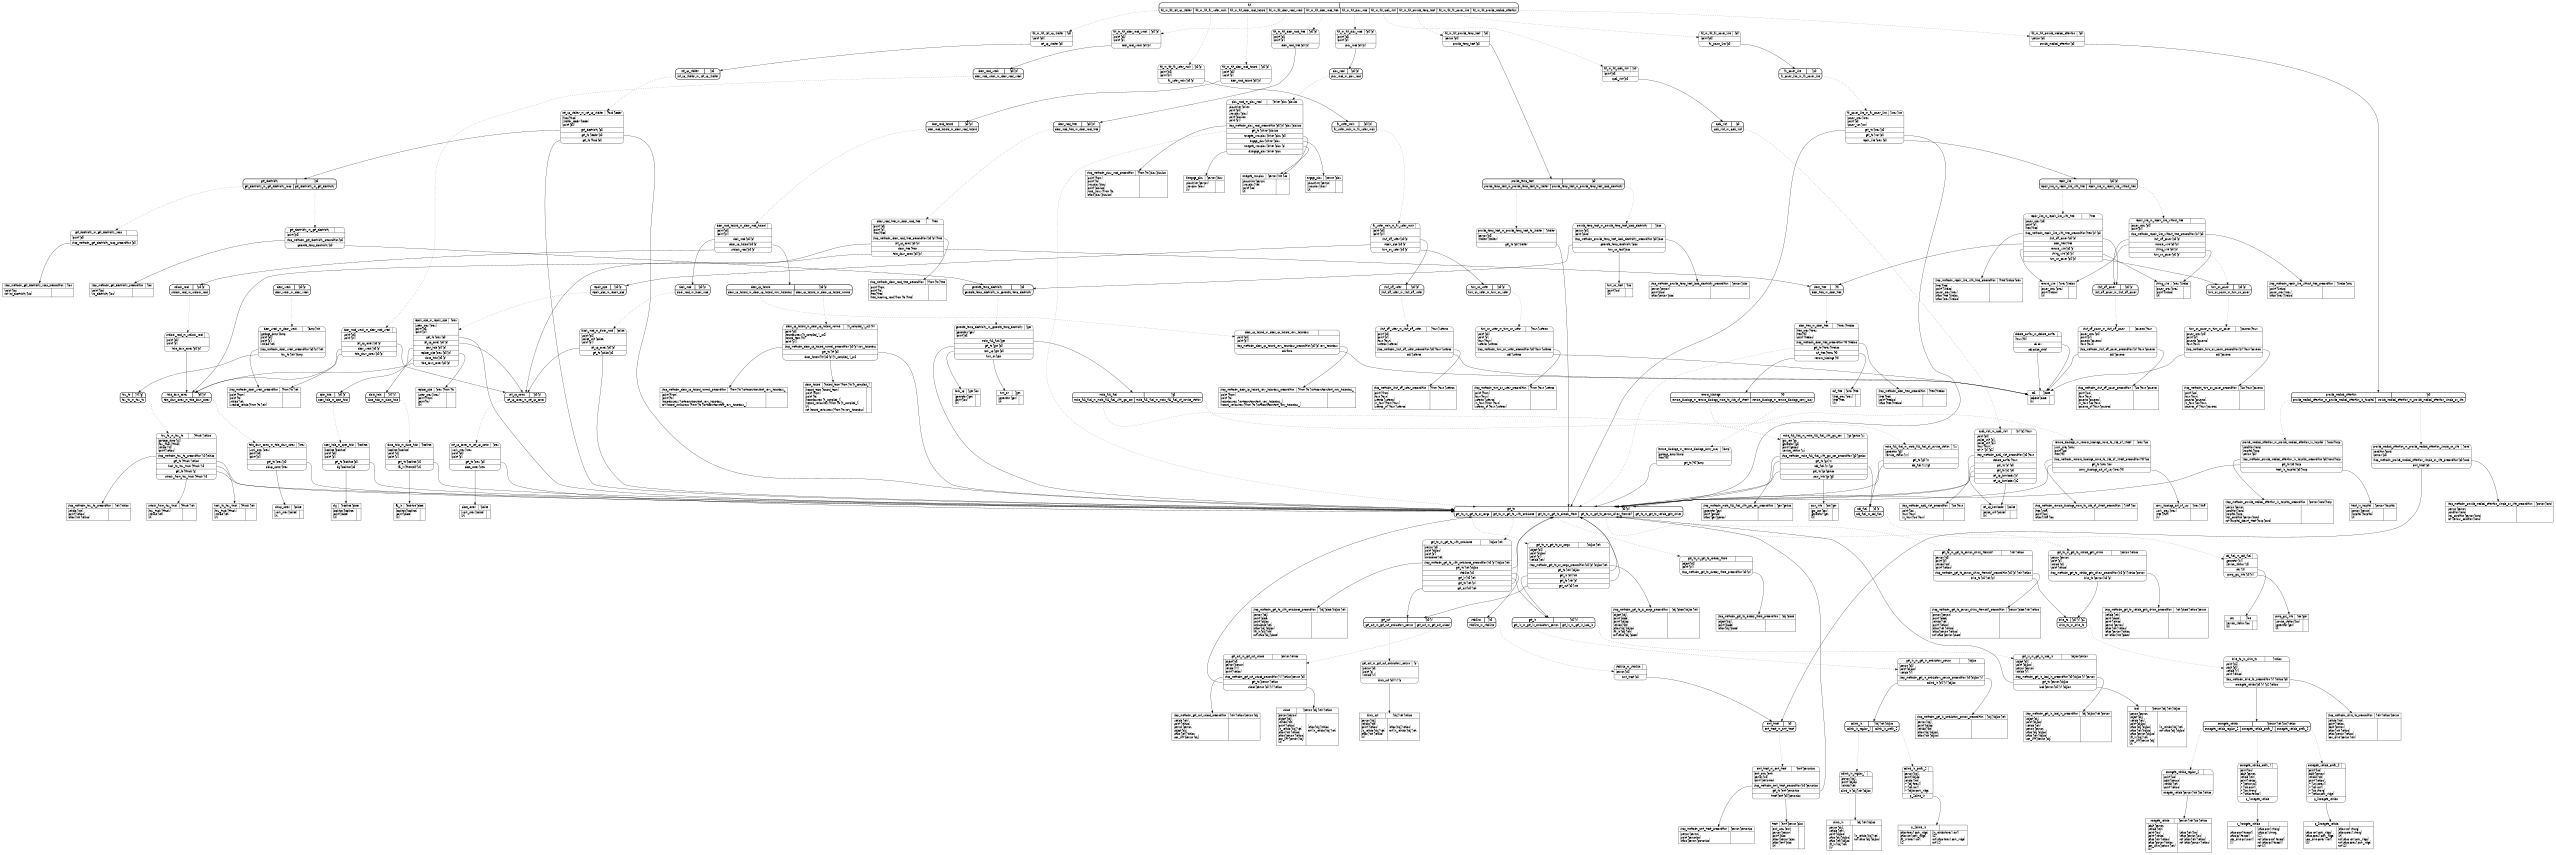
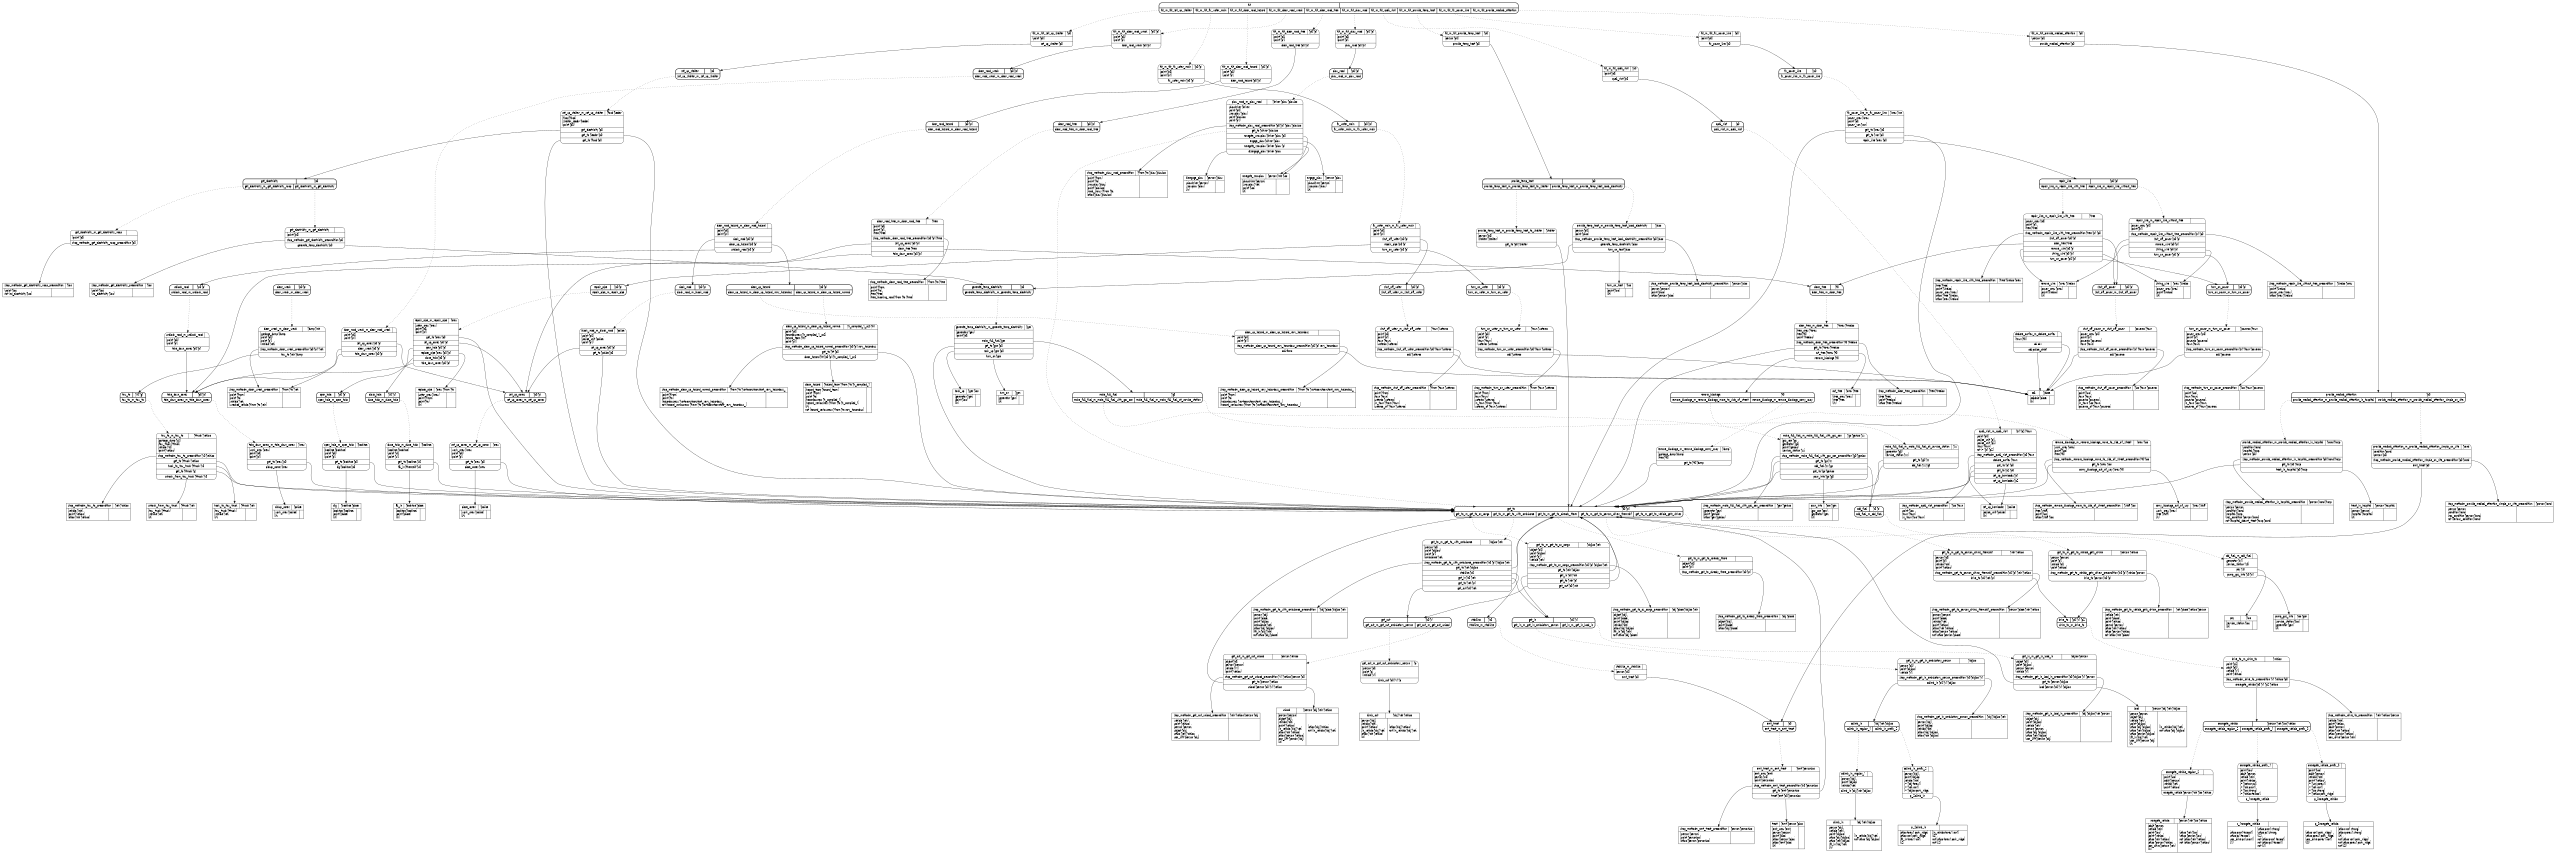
(2221, 265) -> (2221, 265)
(1656, 388) -> (1656, 388)
